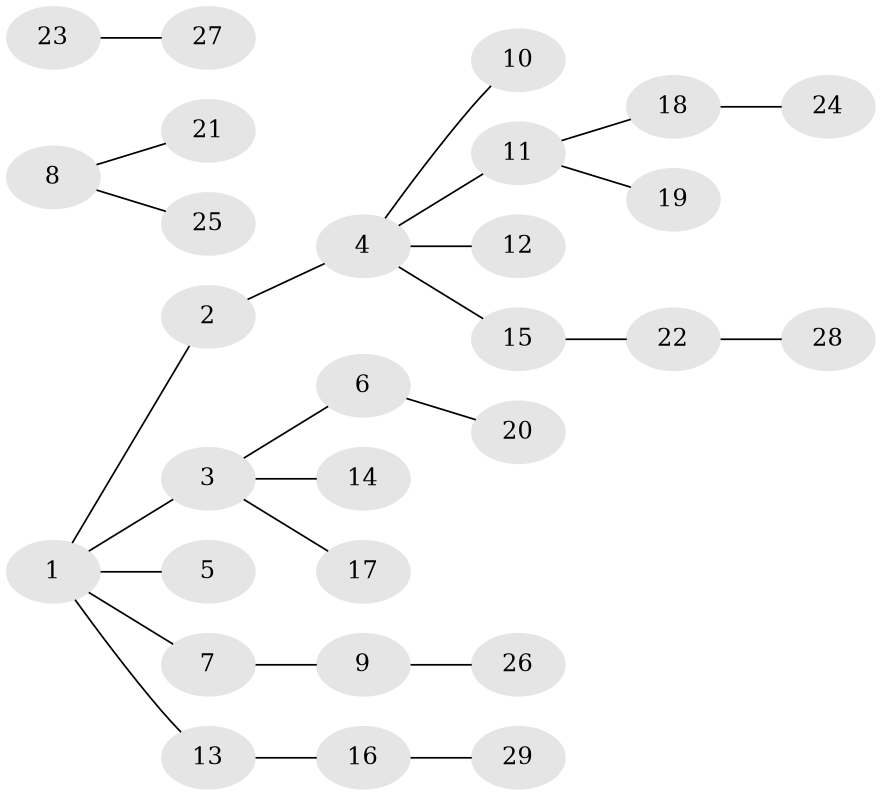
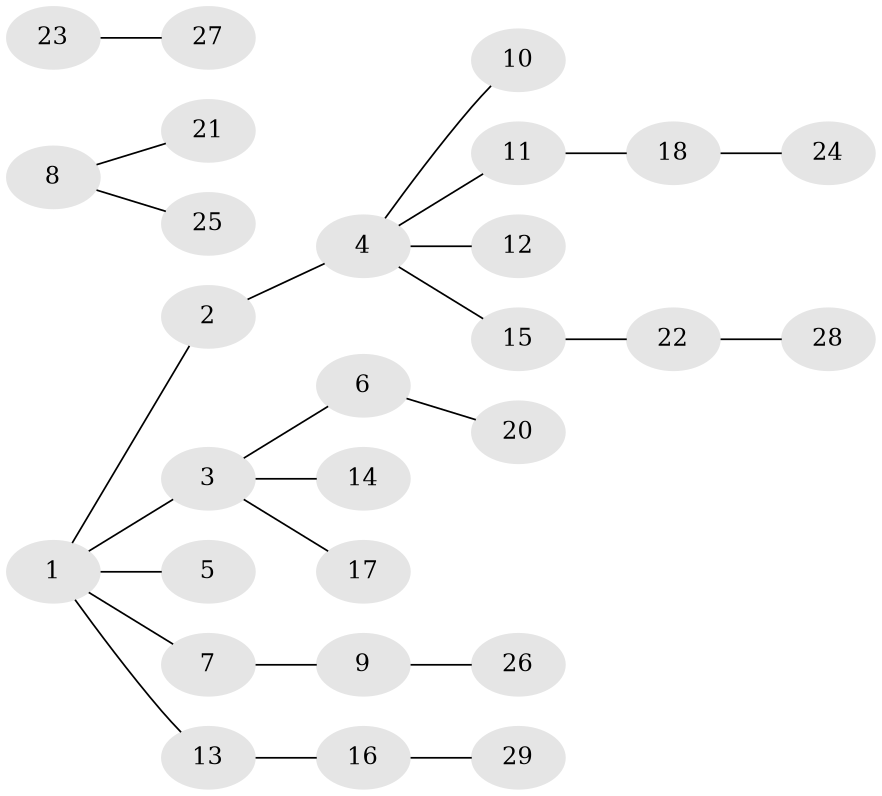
(673, 200) -> none
